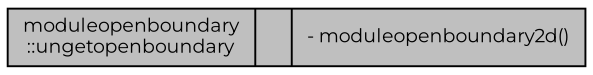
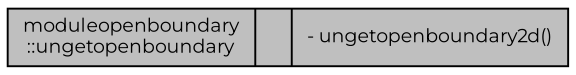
(439, 36) -> (430, 36)
